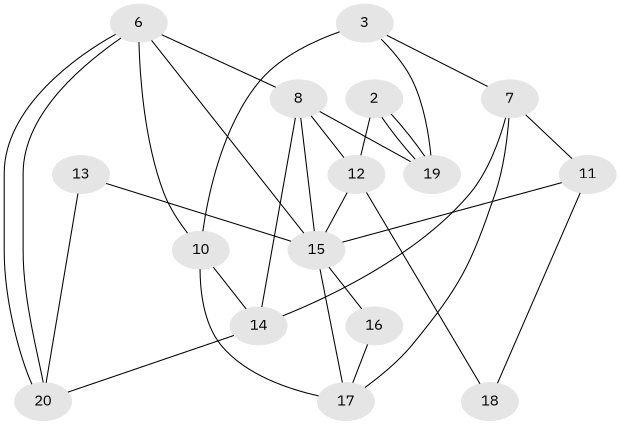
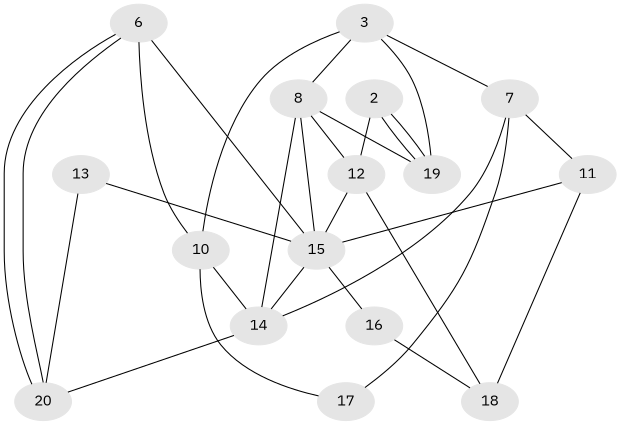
(219, 61) -> (332, 61)
(331, 326) -> (288, 288)
(360, 364) -> (432, 364)
